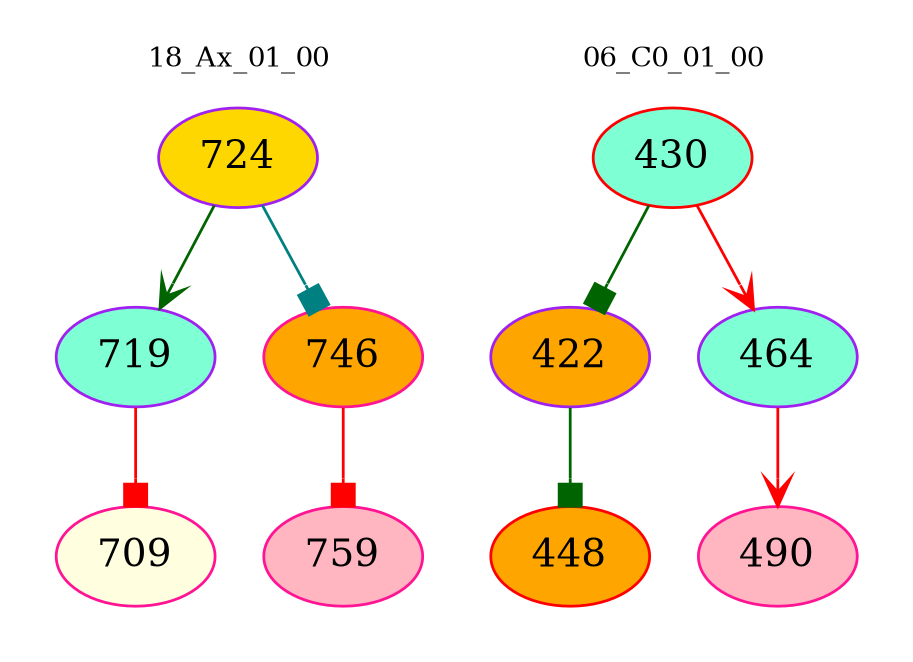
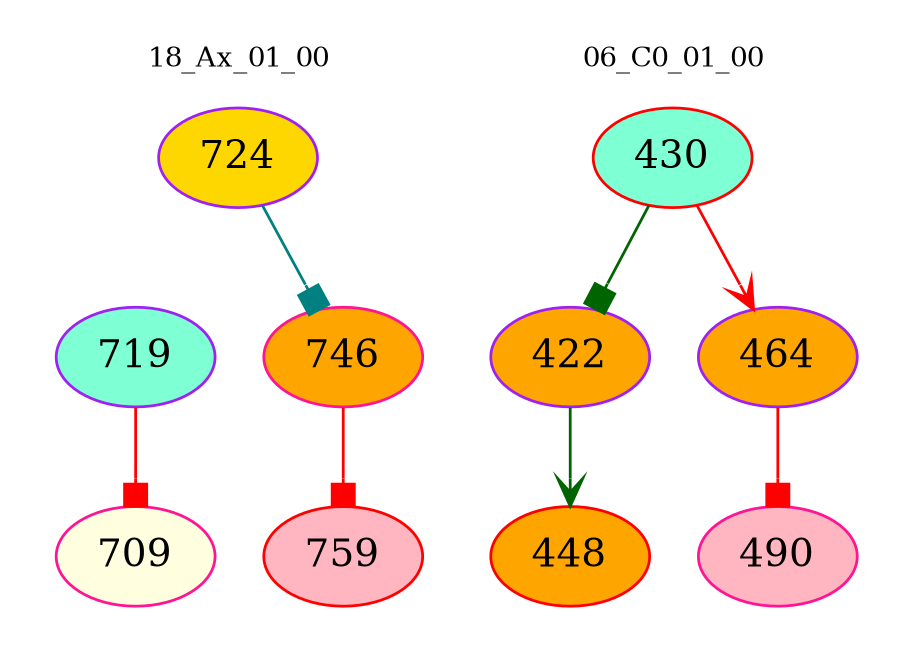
(194, 244) -> none
(778, 357) -> (778, 357)
(570, 443) -> (570, 443)
(778, 443) -> (778, 443)
(343, 556) -> (343, 556)
